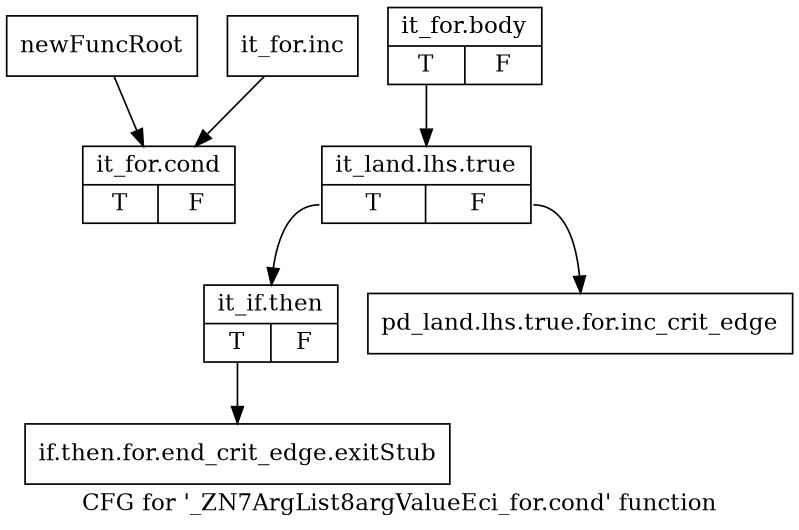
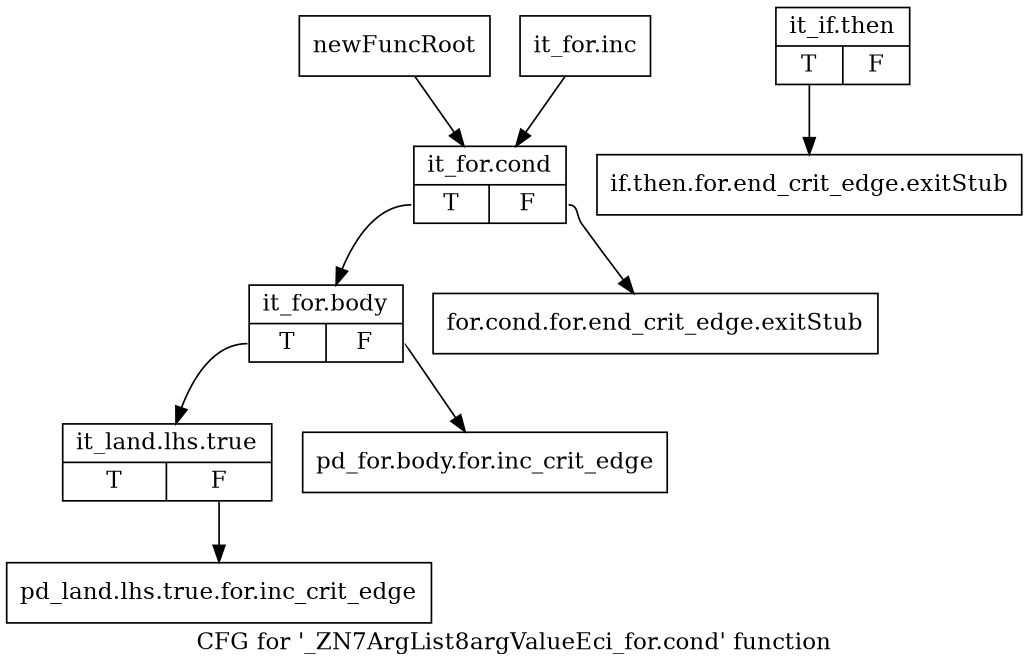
none -> (368, 226)
(286, 227) -> none
none -> (656, 324)
none -> (485, 462)
